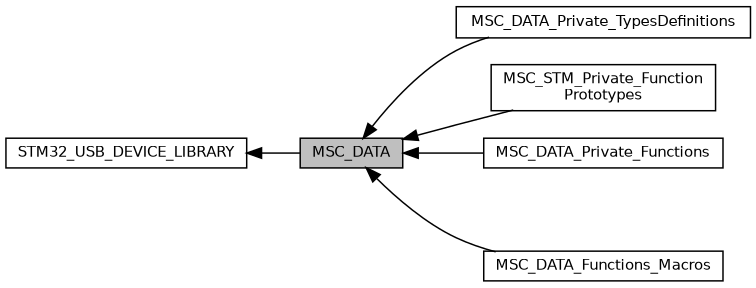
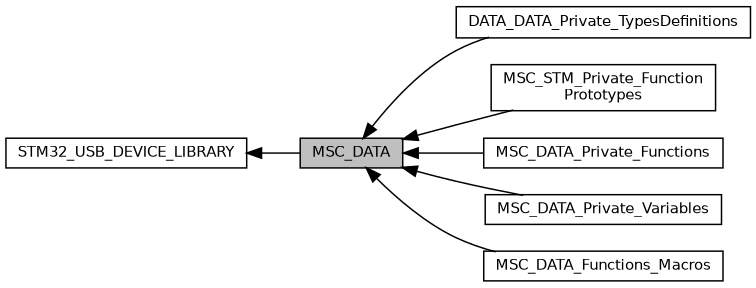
(603, 22) -> (603, 22)
none -> (603, 210)
